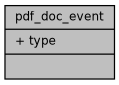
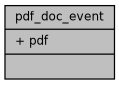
(36, 41) -> (32, 41)
